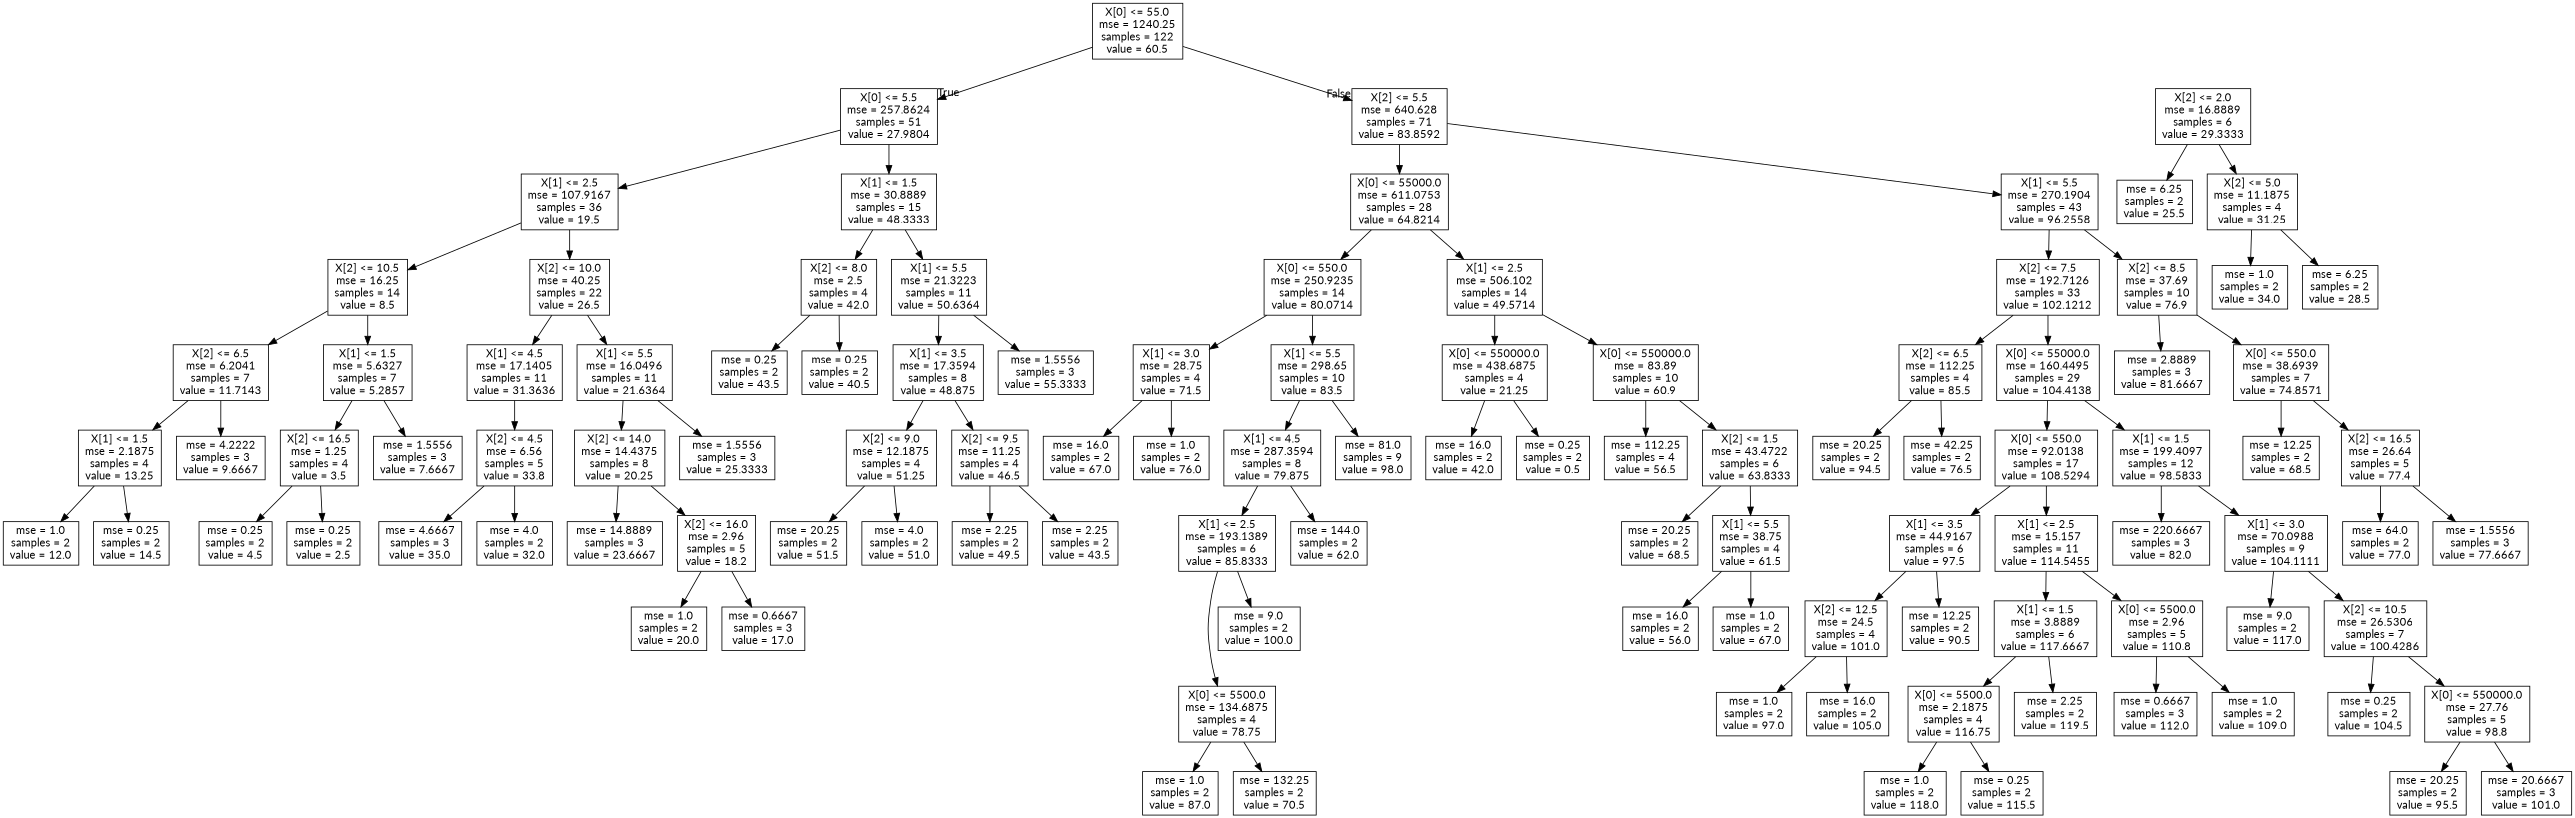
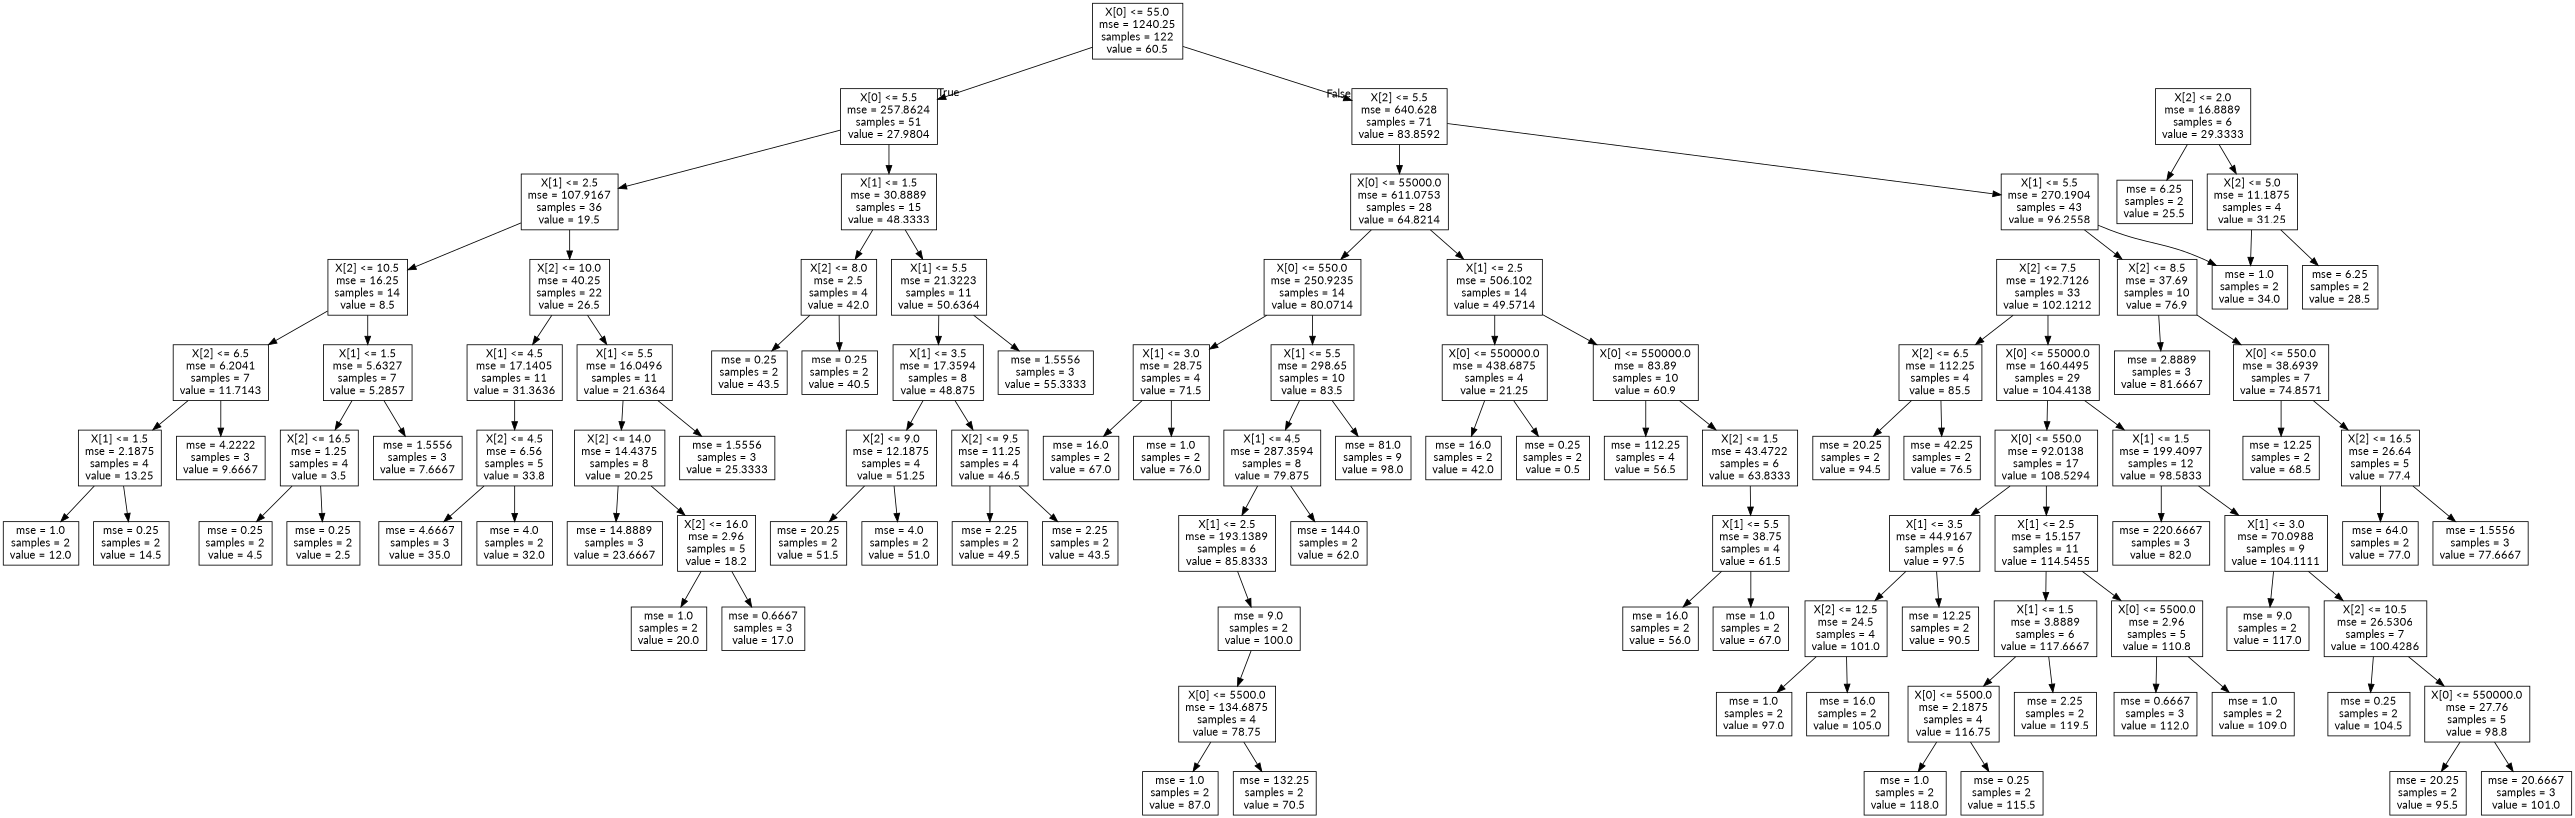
(2049, 240) -> (2154, 243)
(1660, 543) -> none
(1208, 625) -> (1246, 665)
